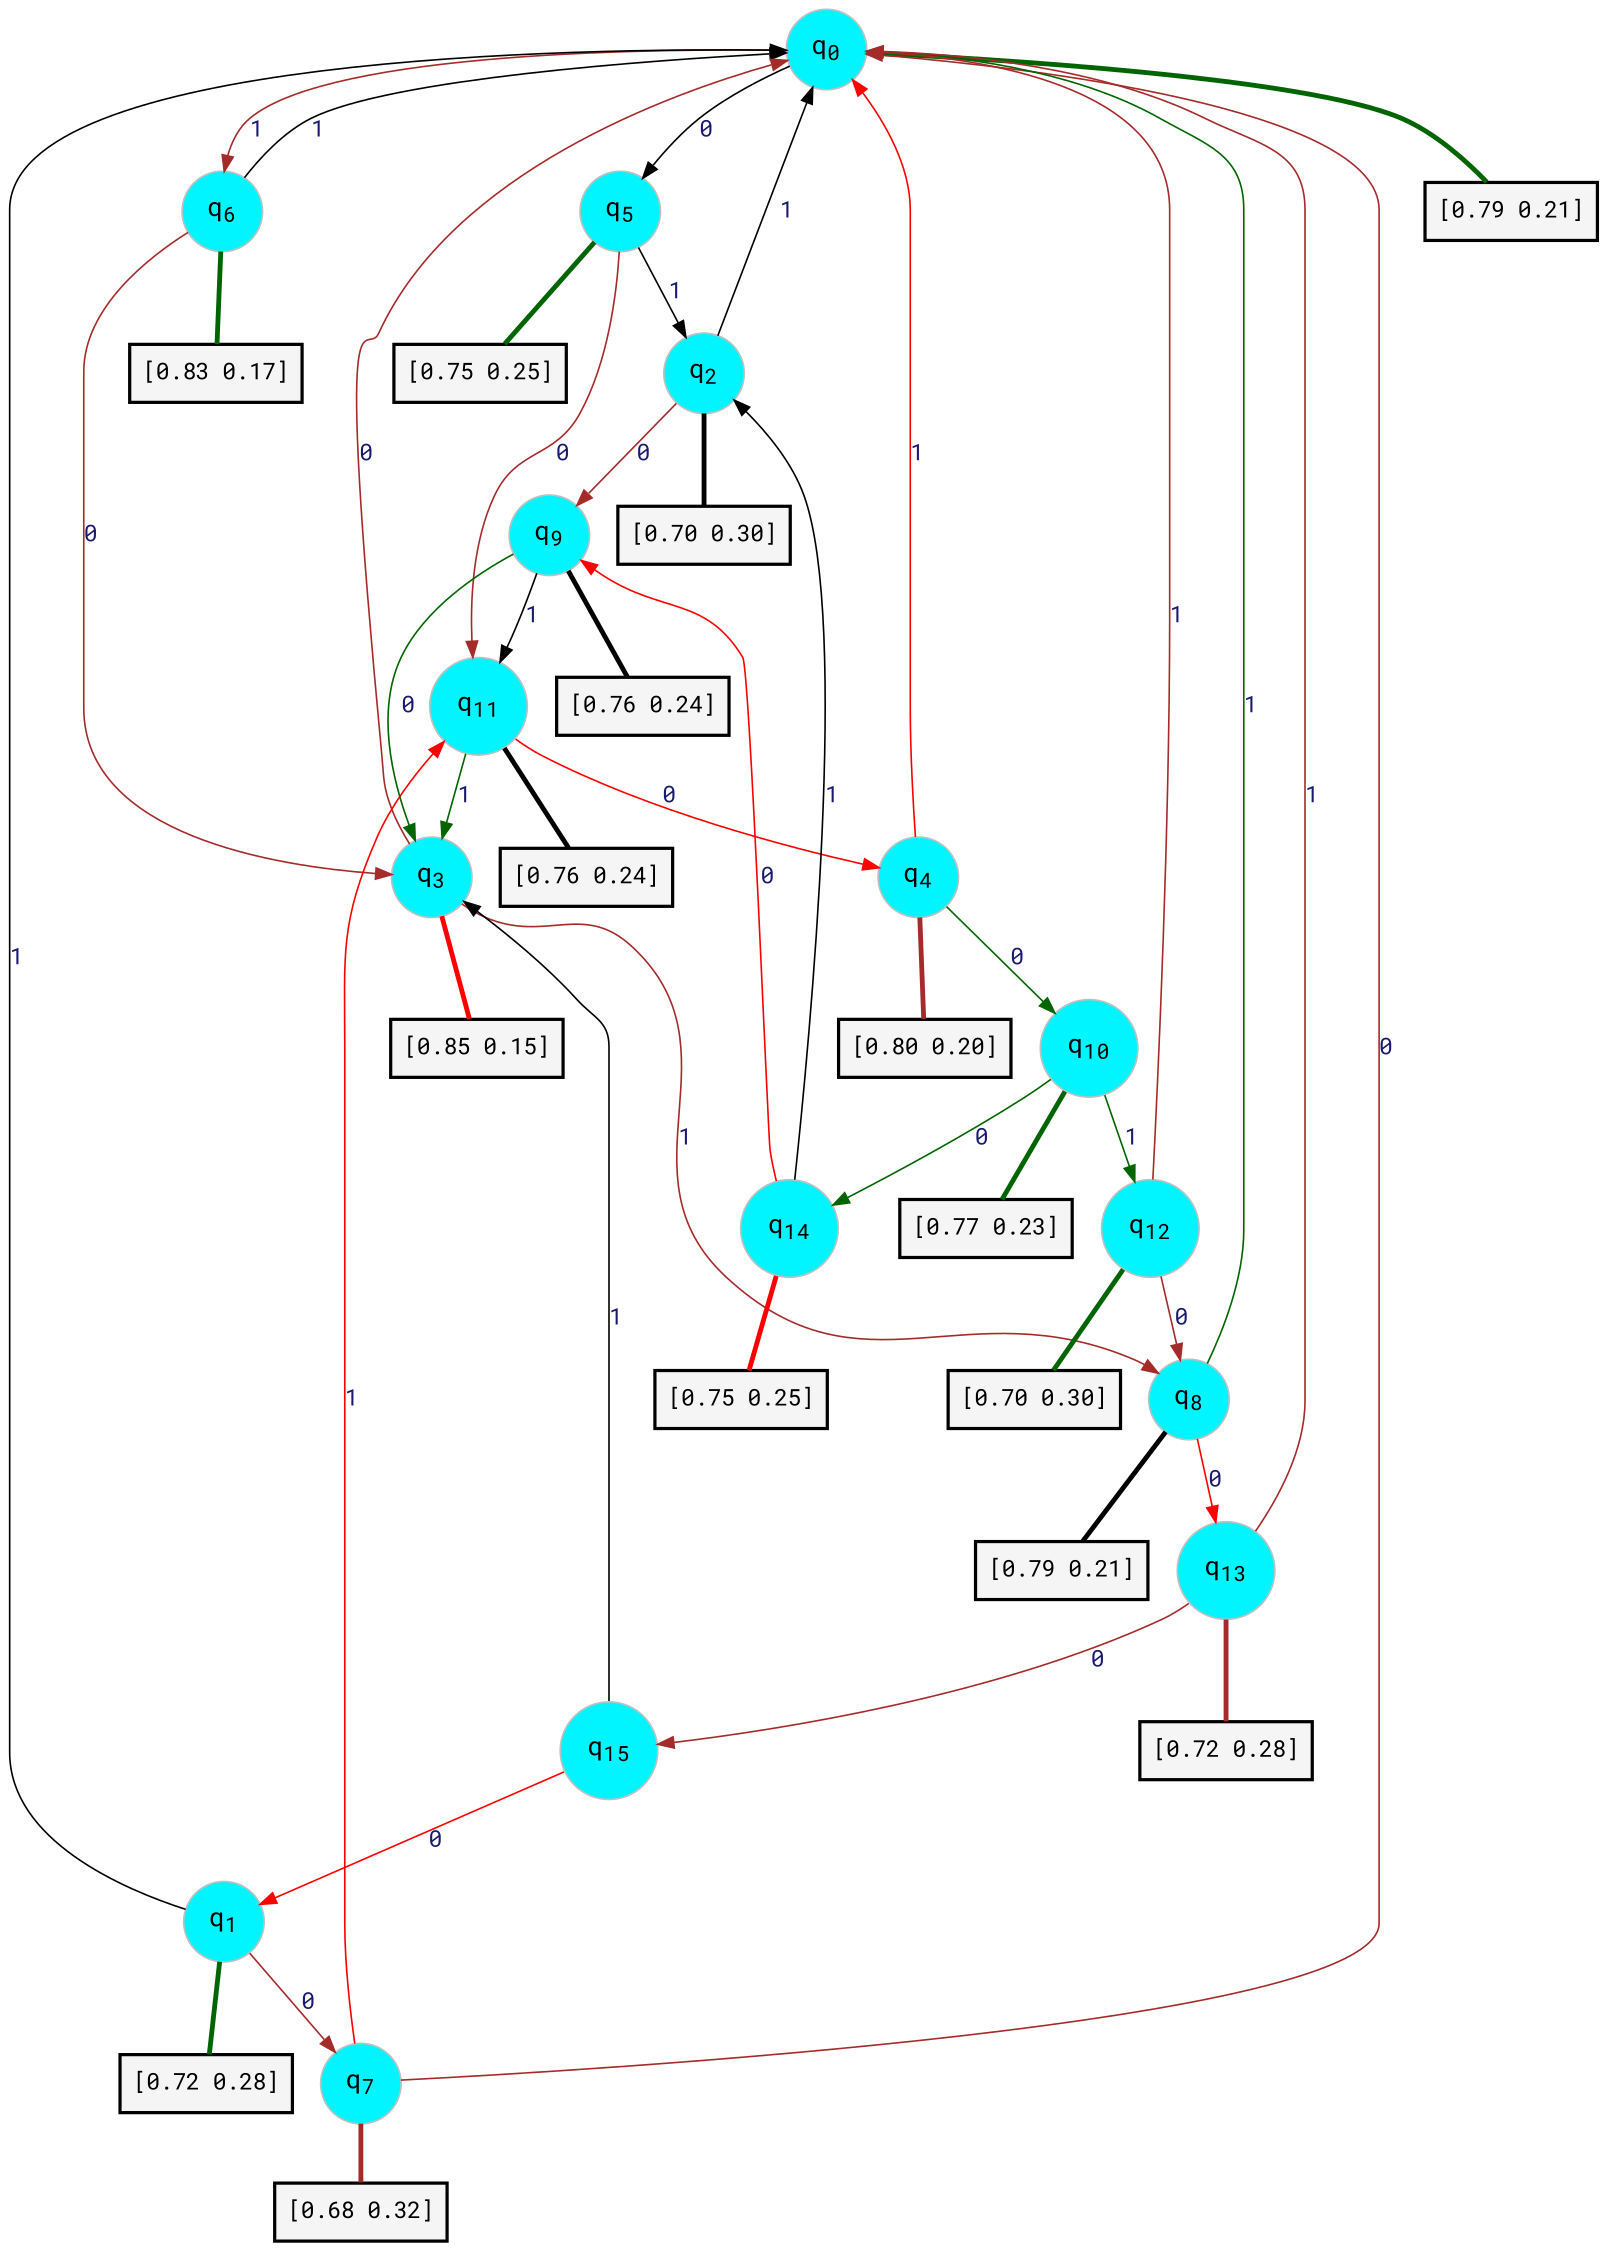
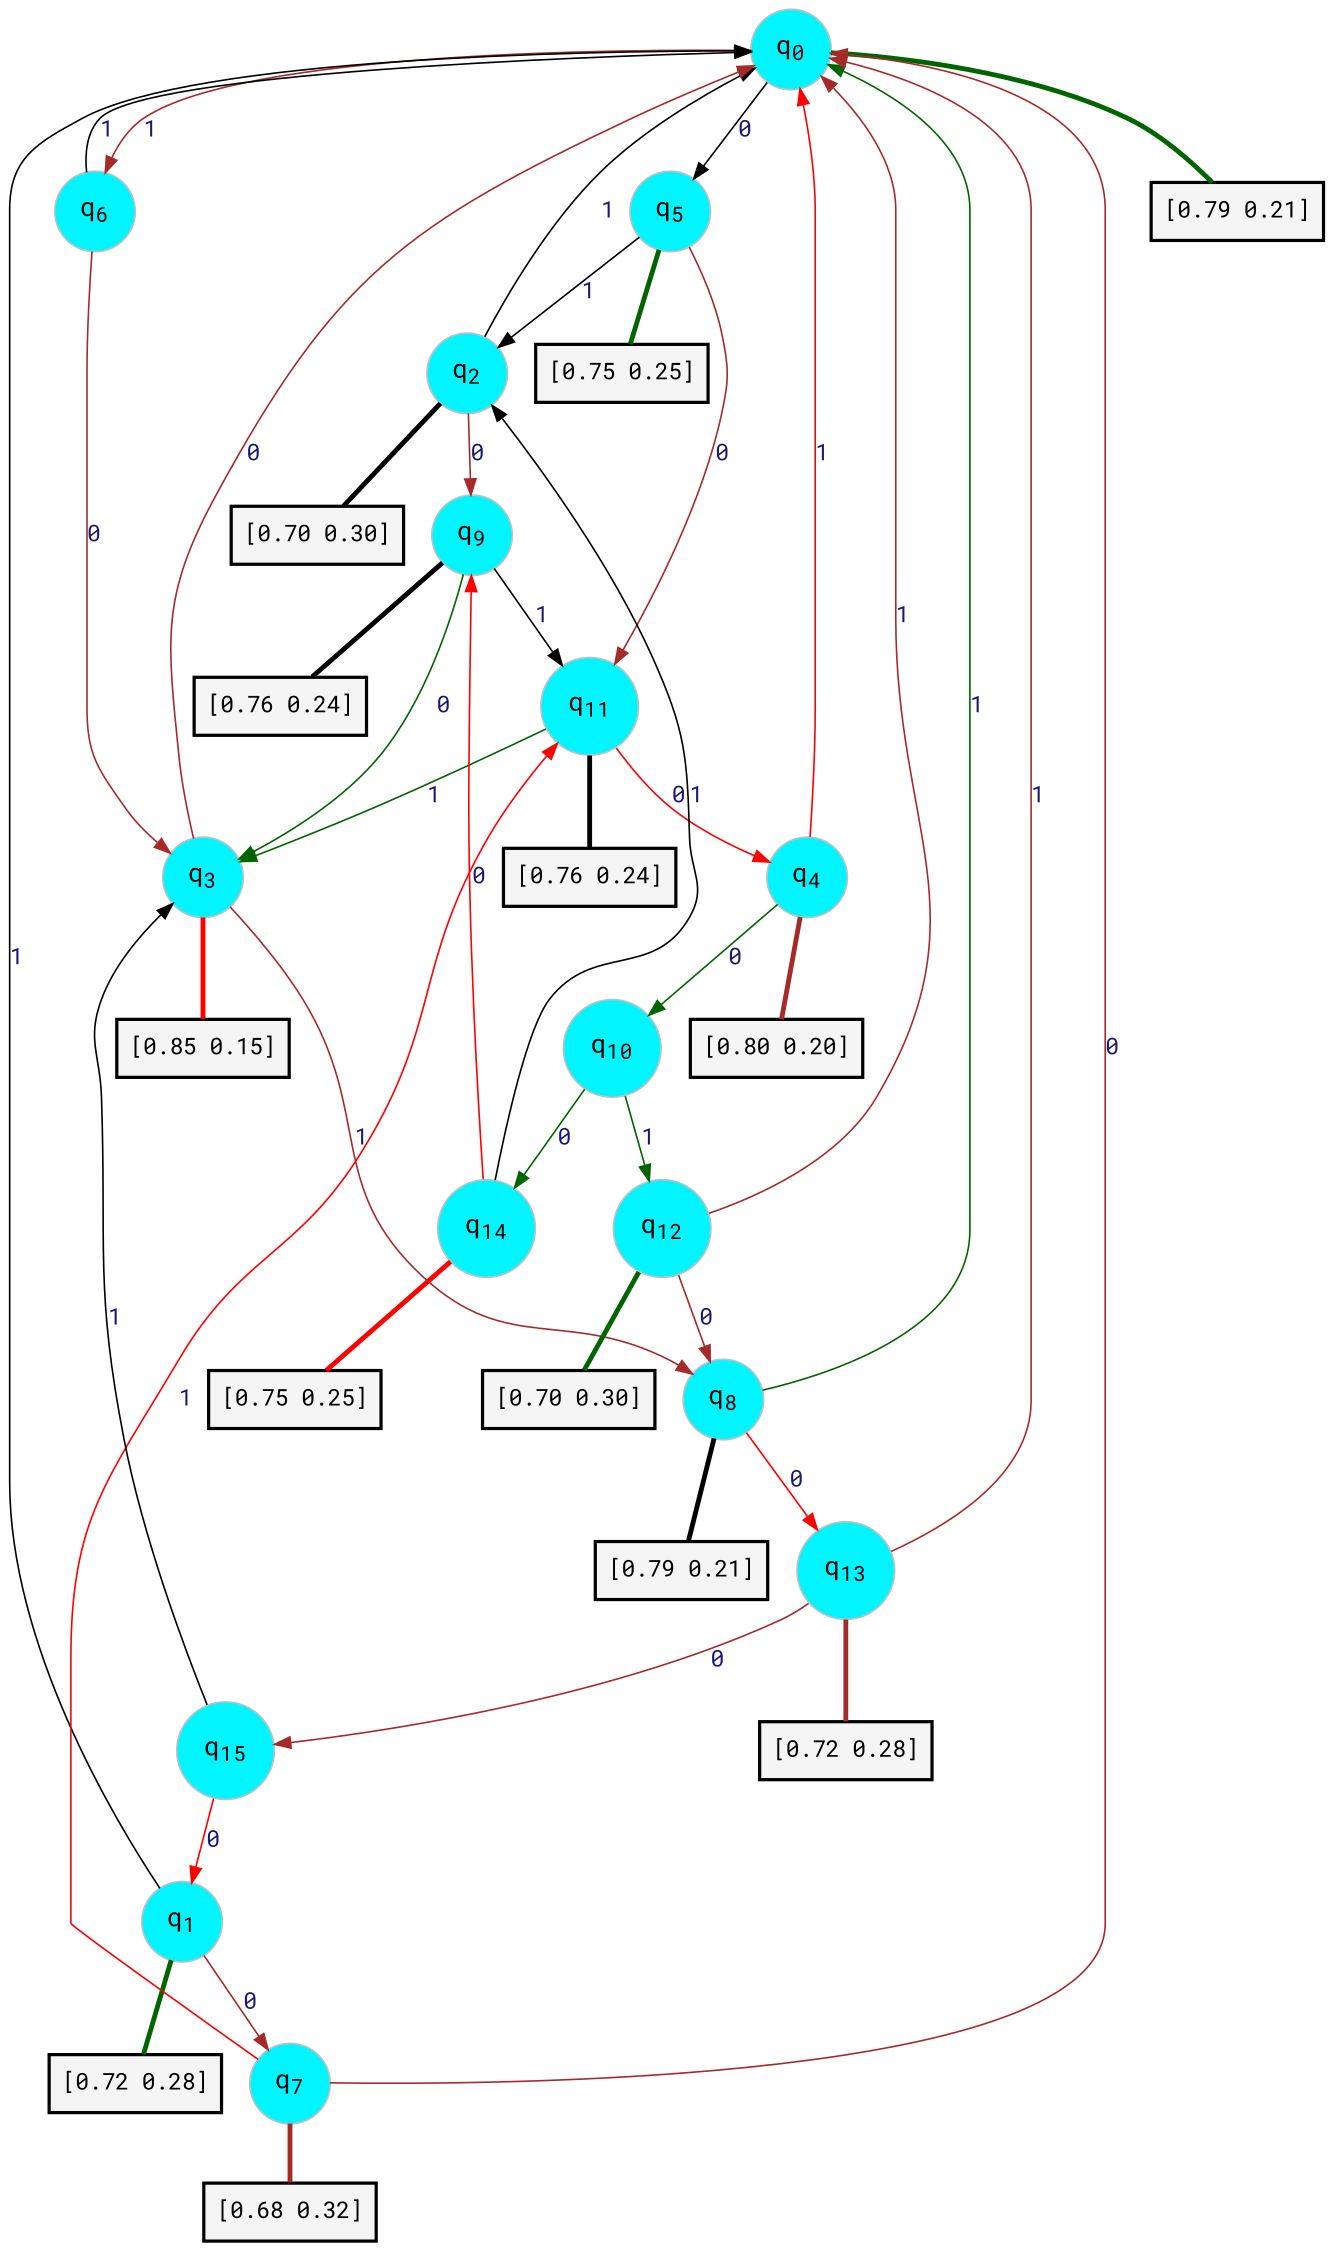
(216, 373) -> none
(986, 1228) -> none
